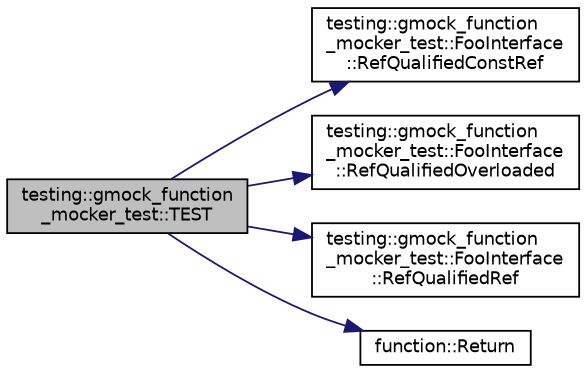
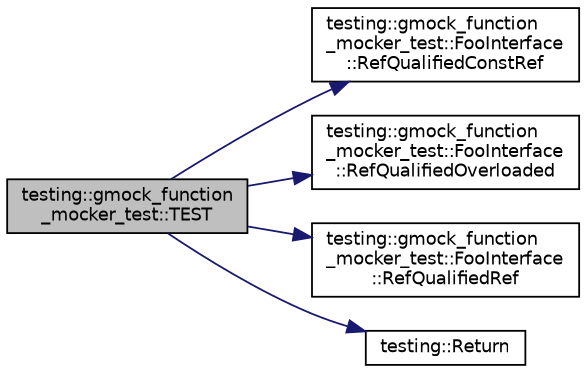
(446, 348) -> (446, 348)
